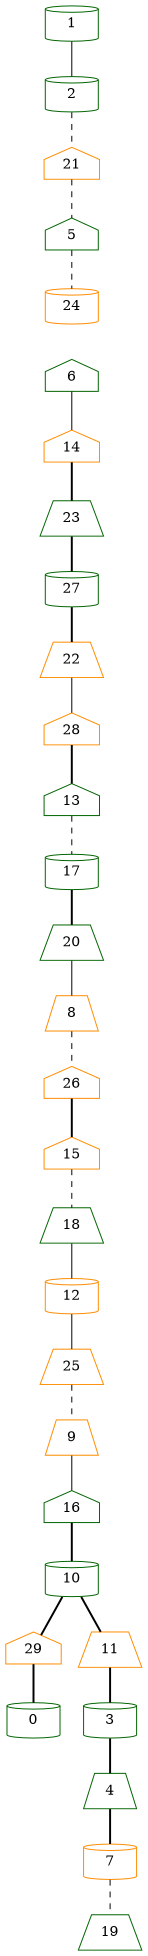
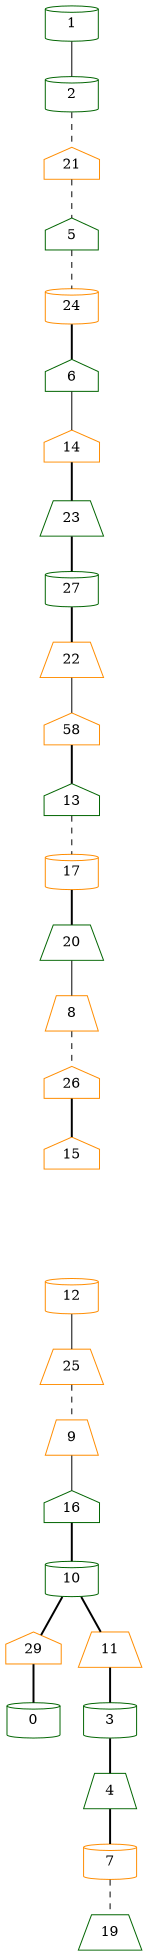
none -> (72, 342)
(72, 731) -> (72, 731)
(72, 872) -> (72, 872)
(72, 1225) -> none
